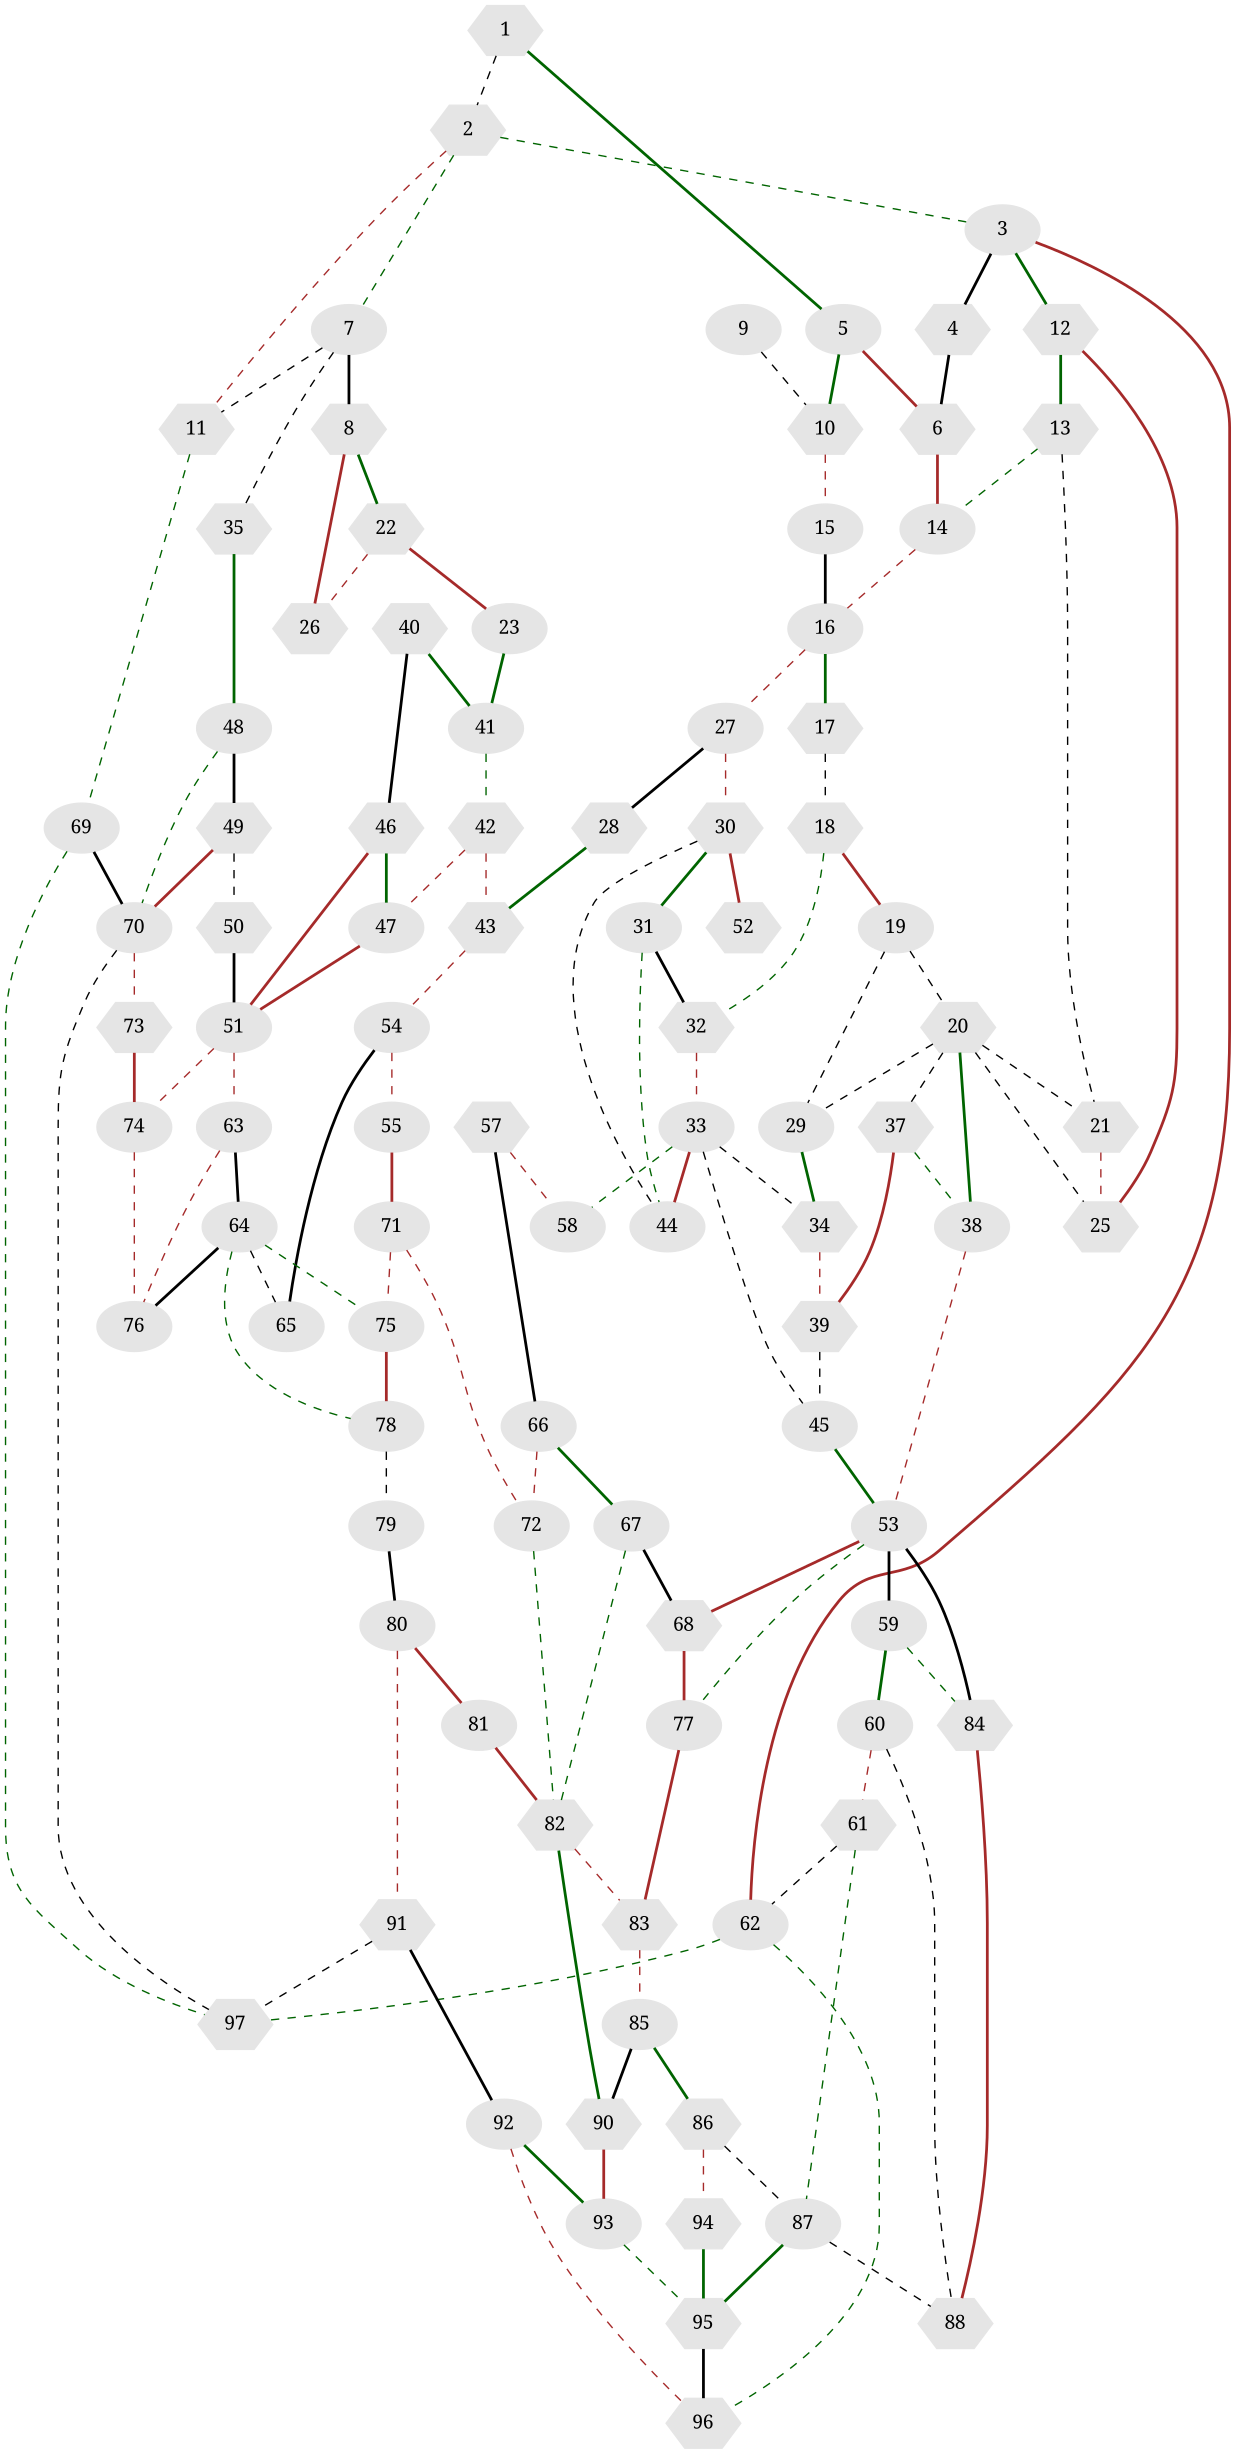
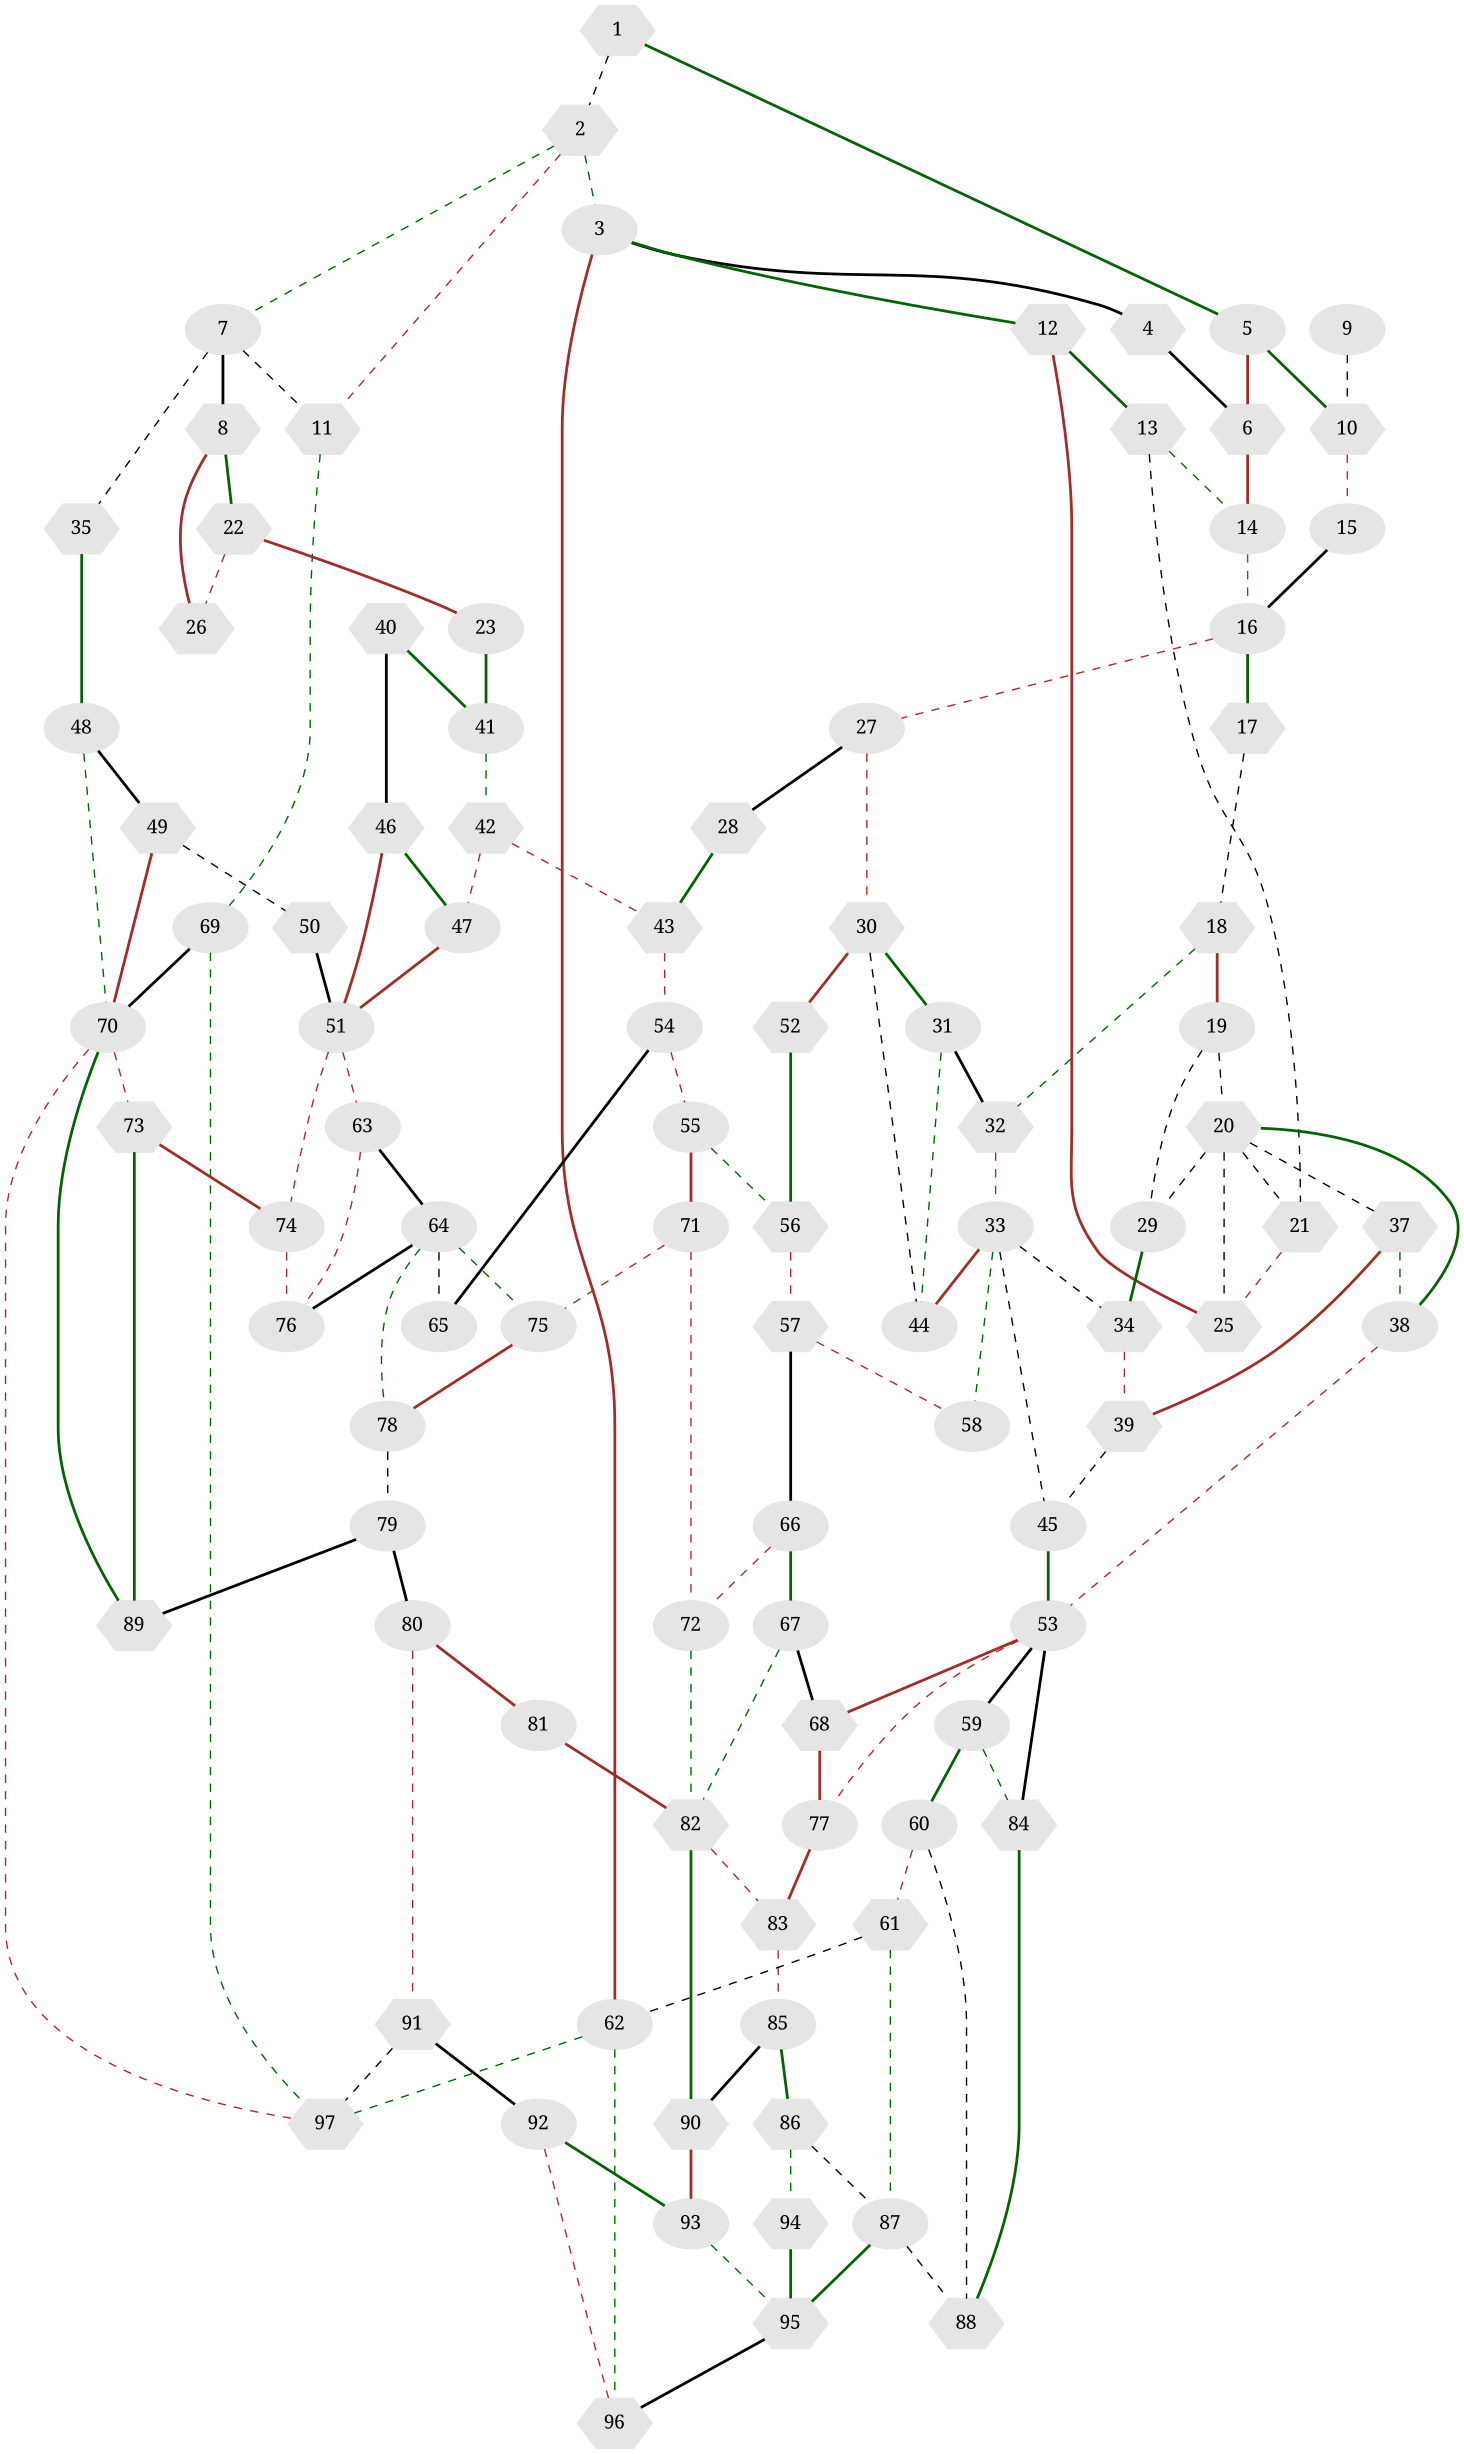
none -> (791, 1227)
(58, 1506) -> (6, 1662)
(776, 1617) -> (914, 1707)
none -> (134, 1626)
(987, 2025) -> (1019, 2077)
(703, 2174) -> (791, 2174)
